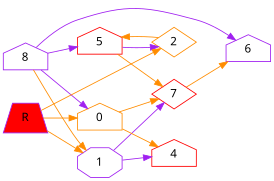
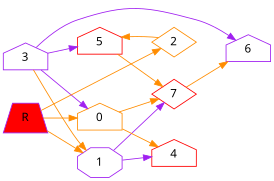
(136, 48) -> none
(26, 58) -> (26, 58)
